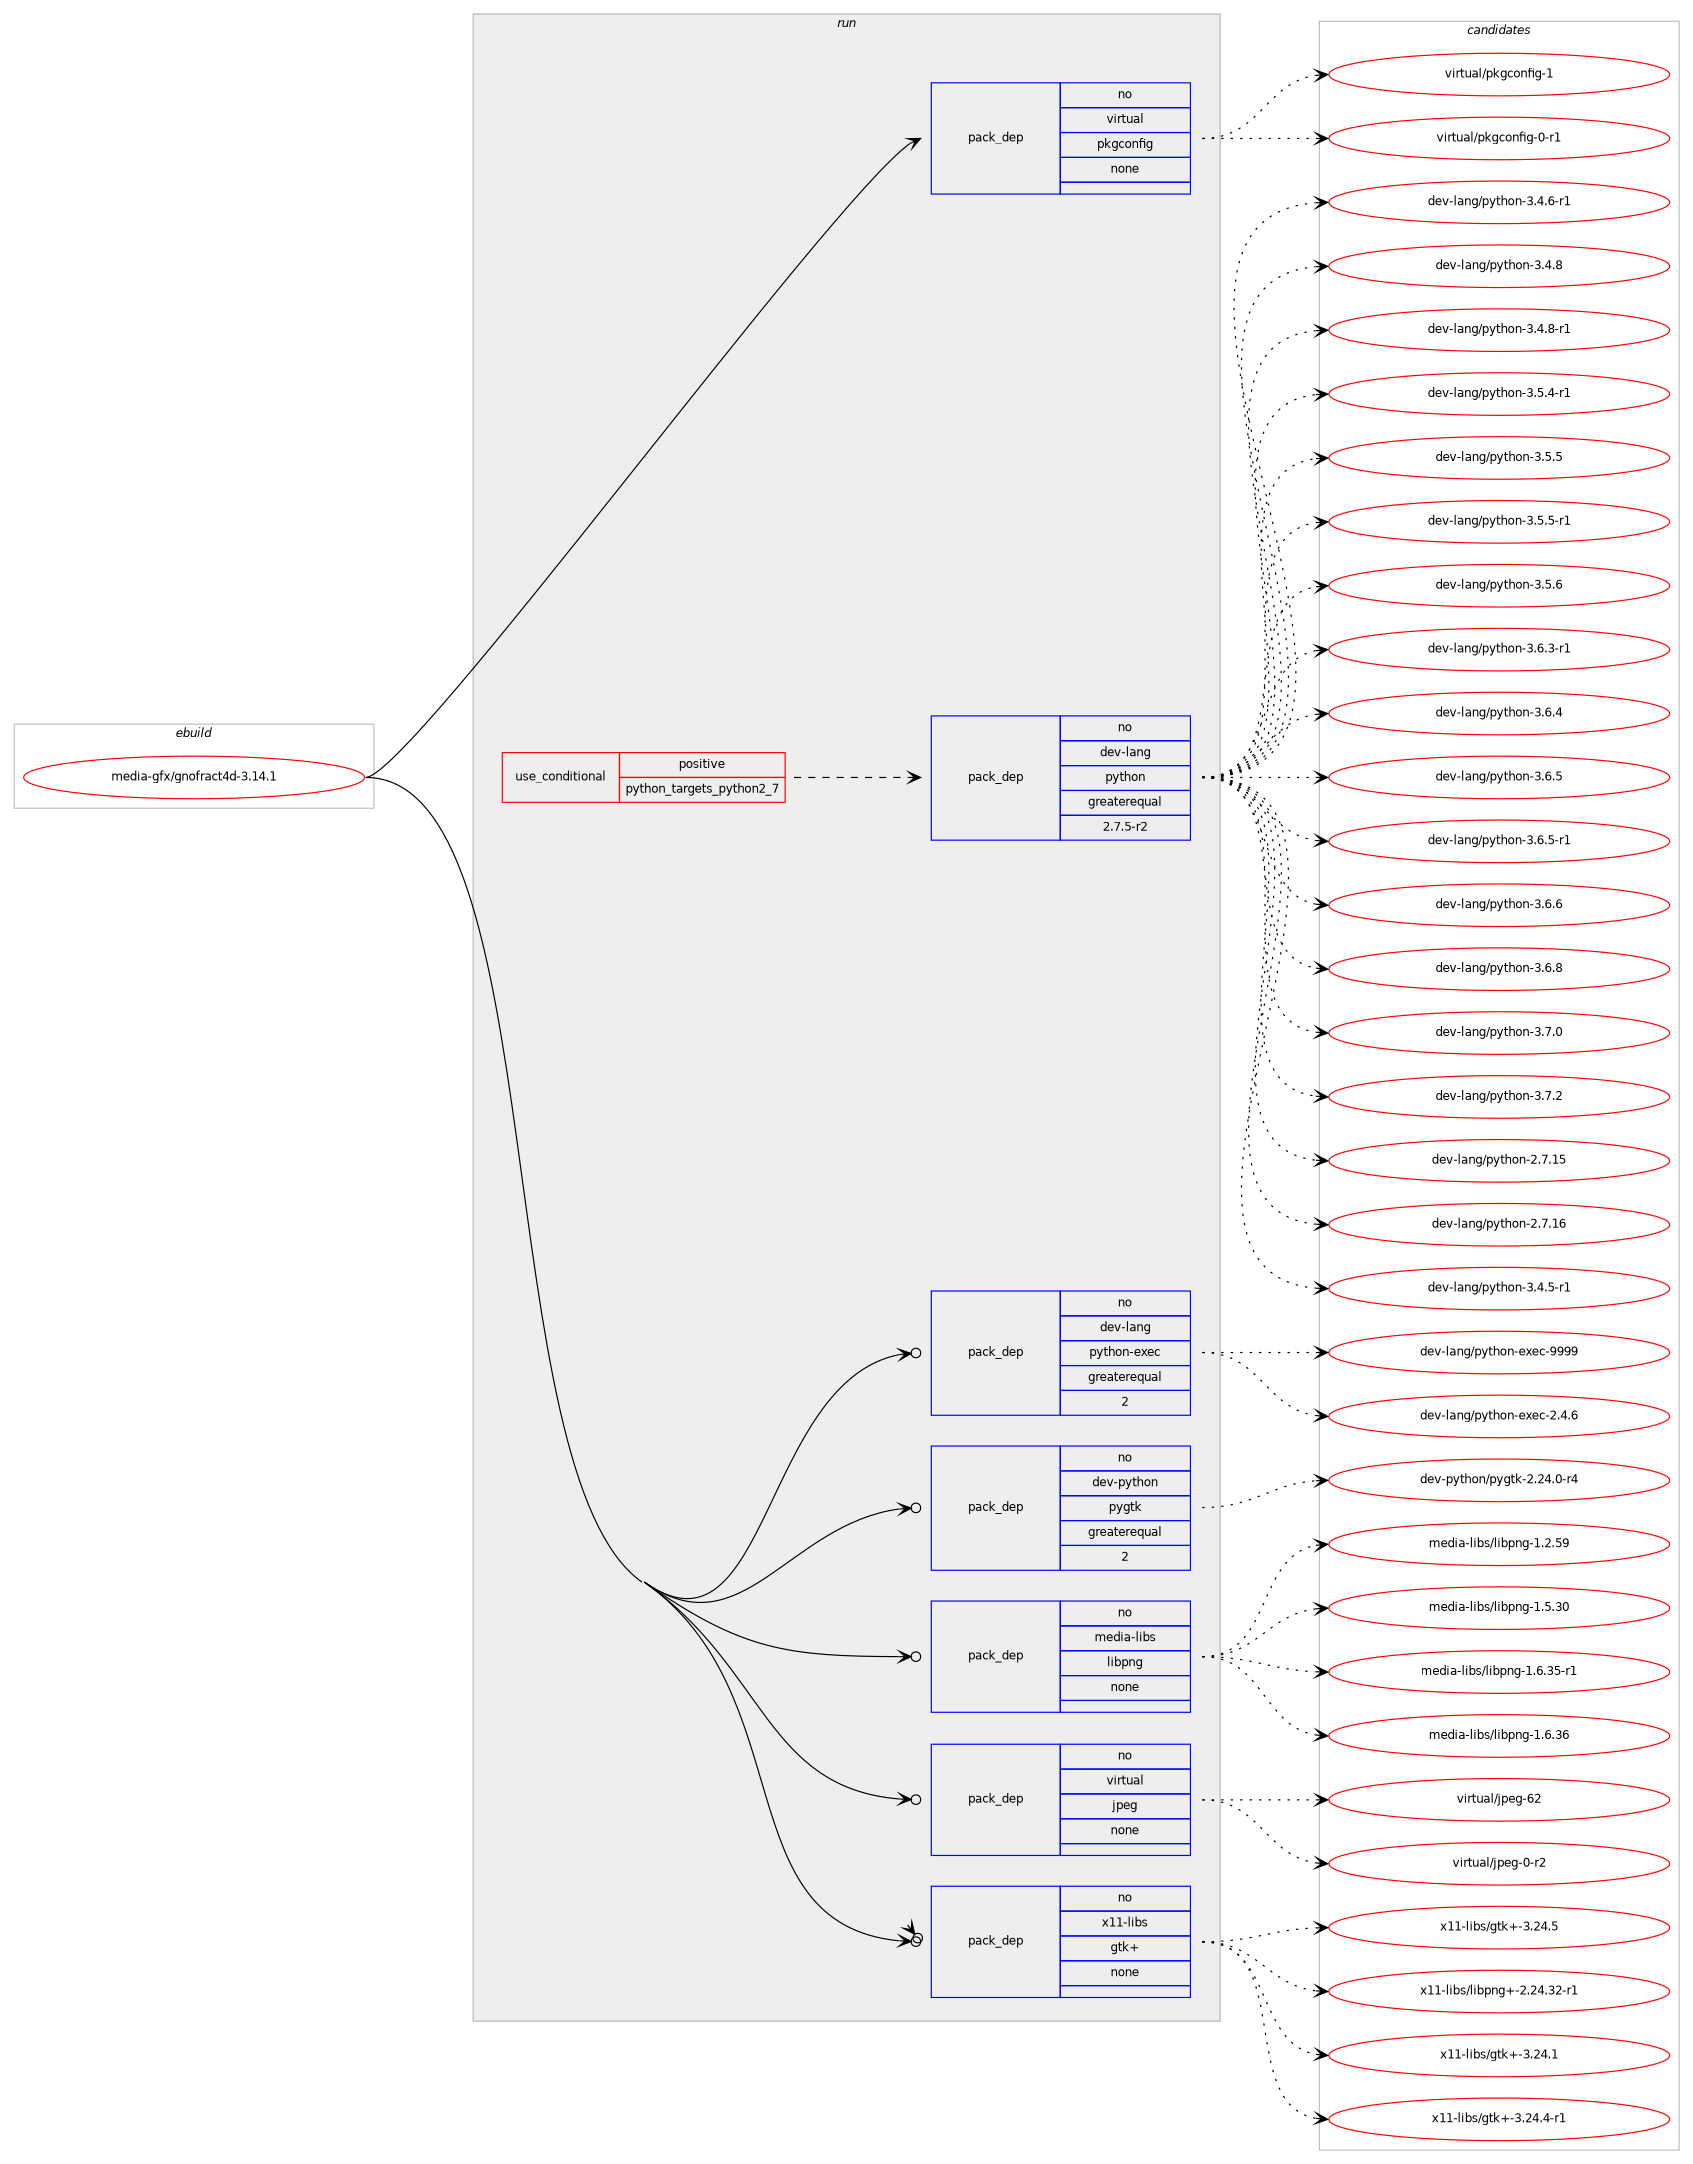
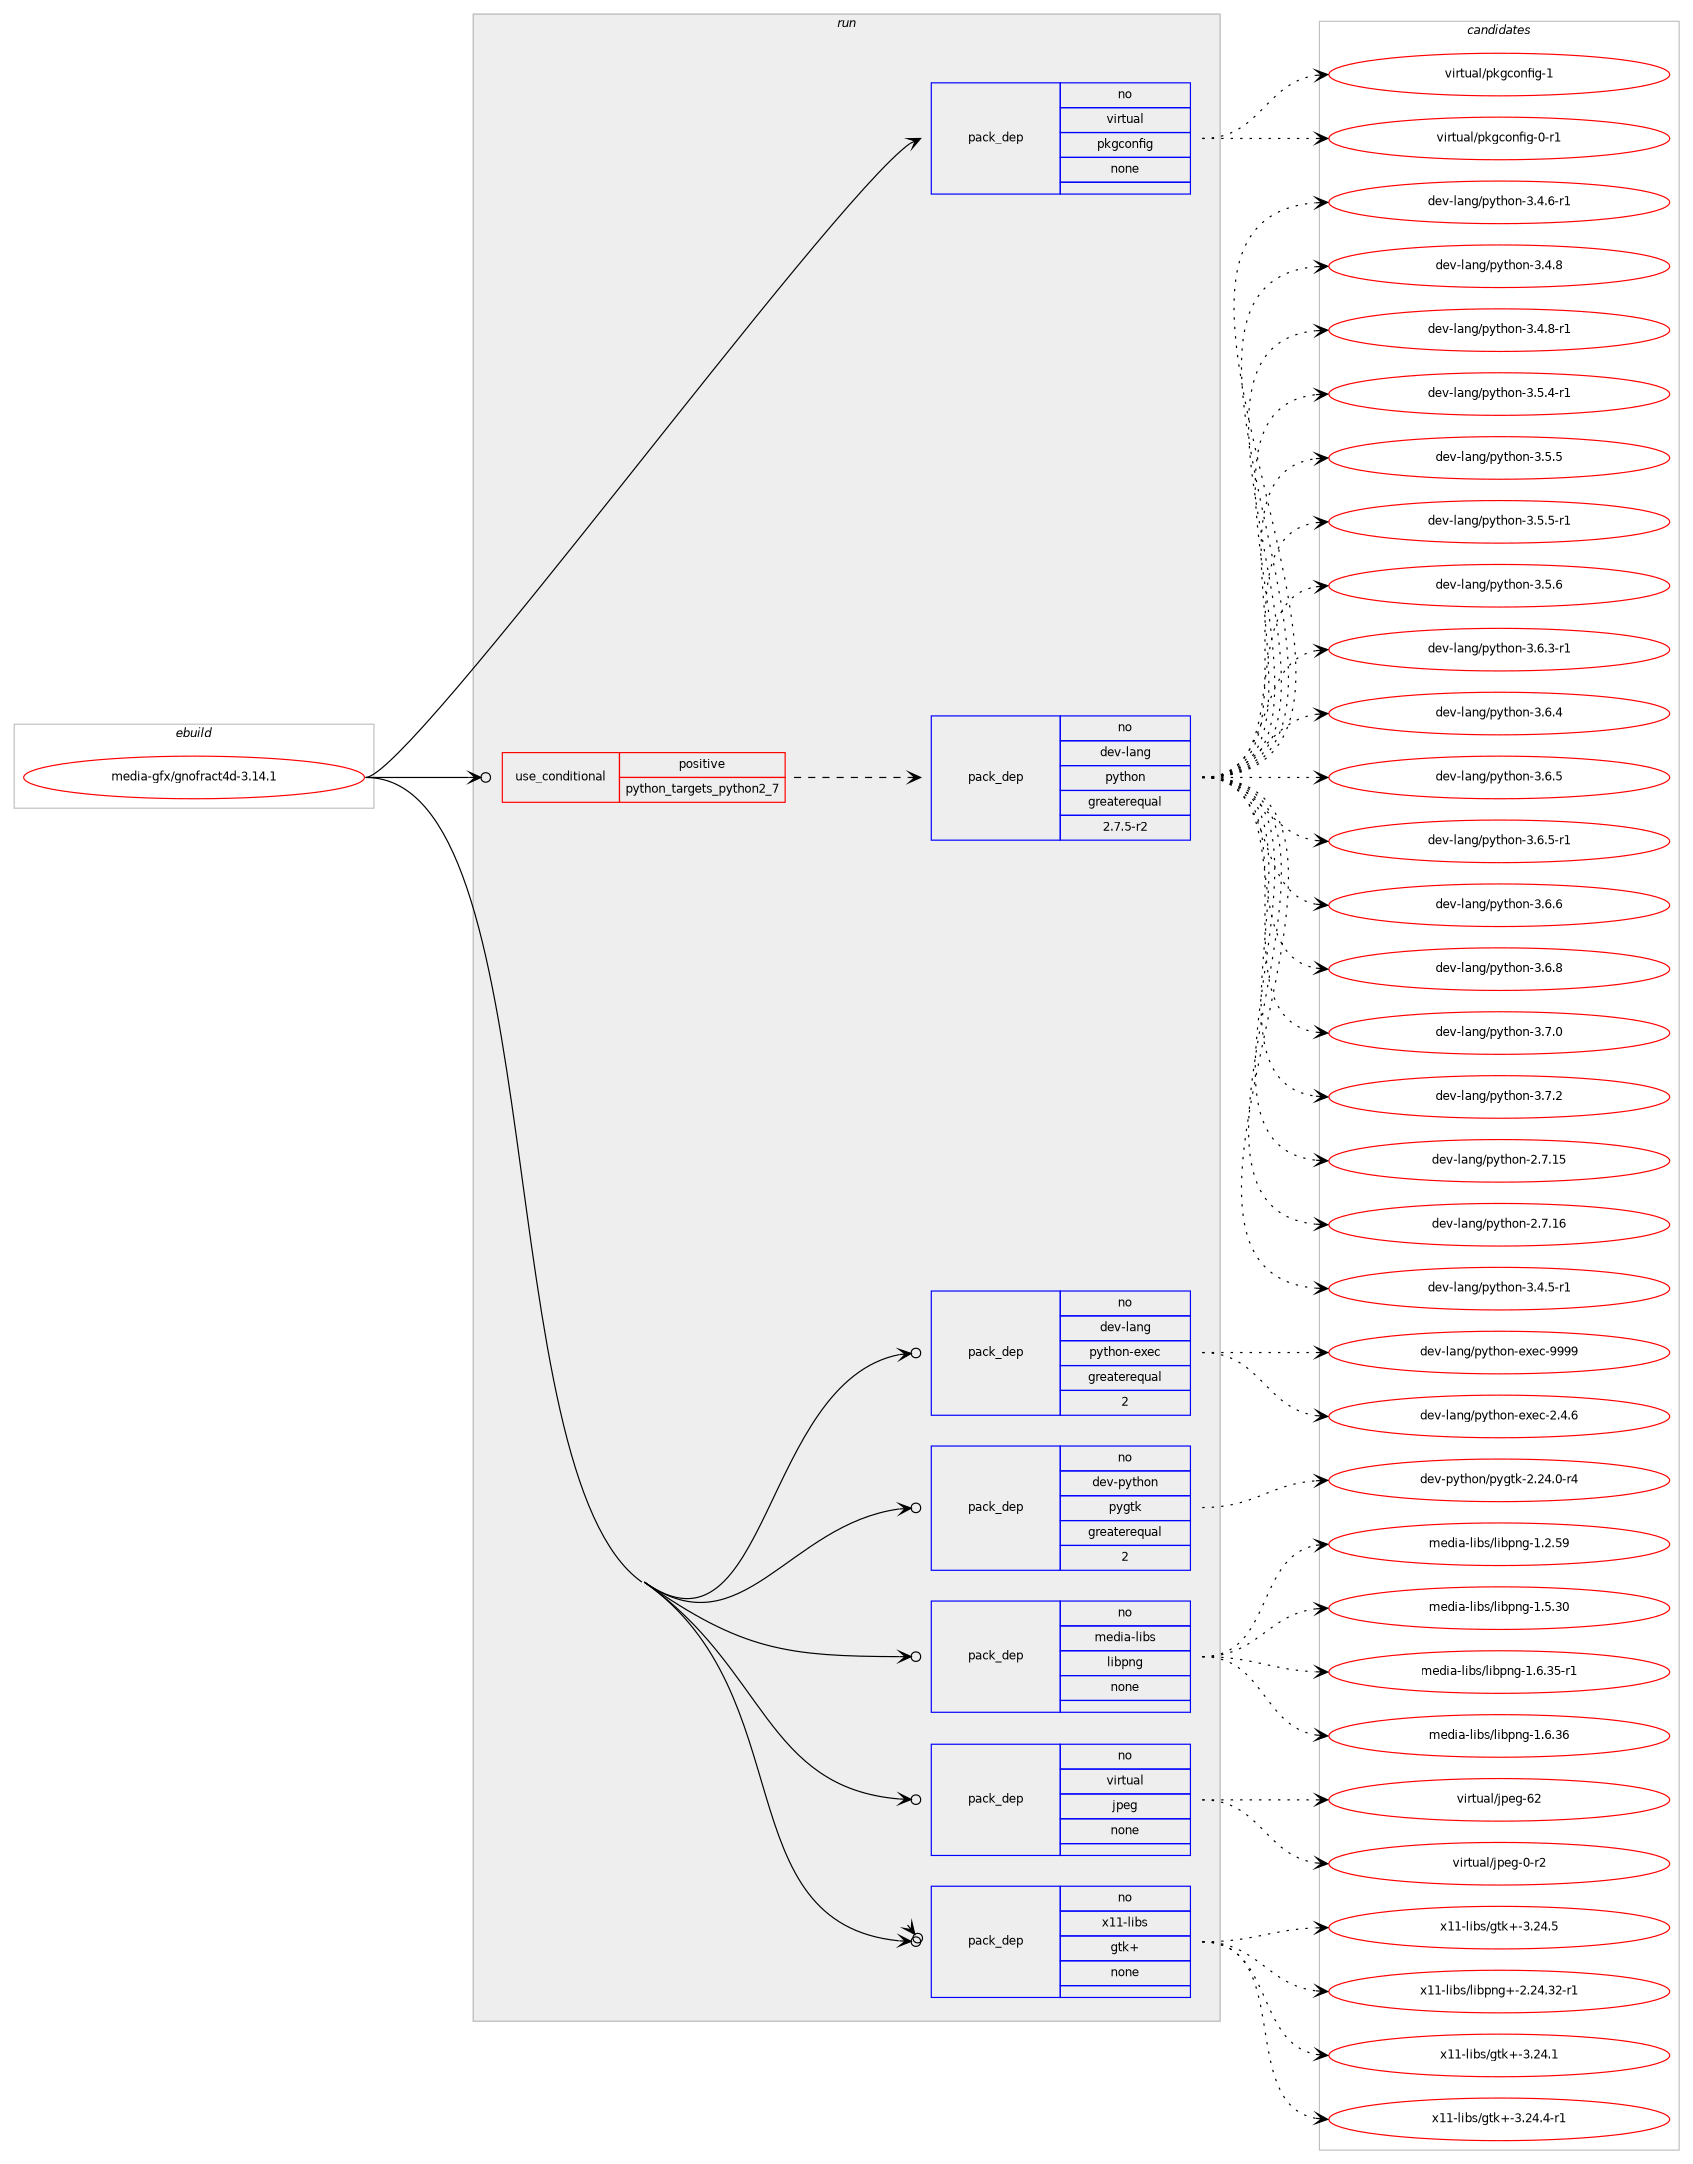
none -> (417, 777)
